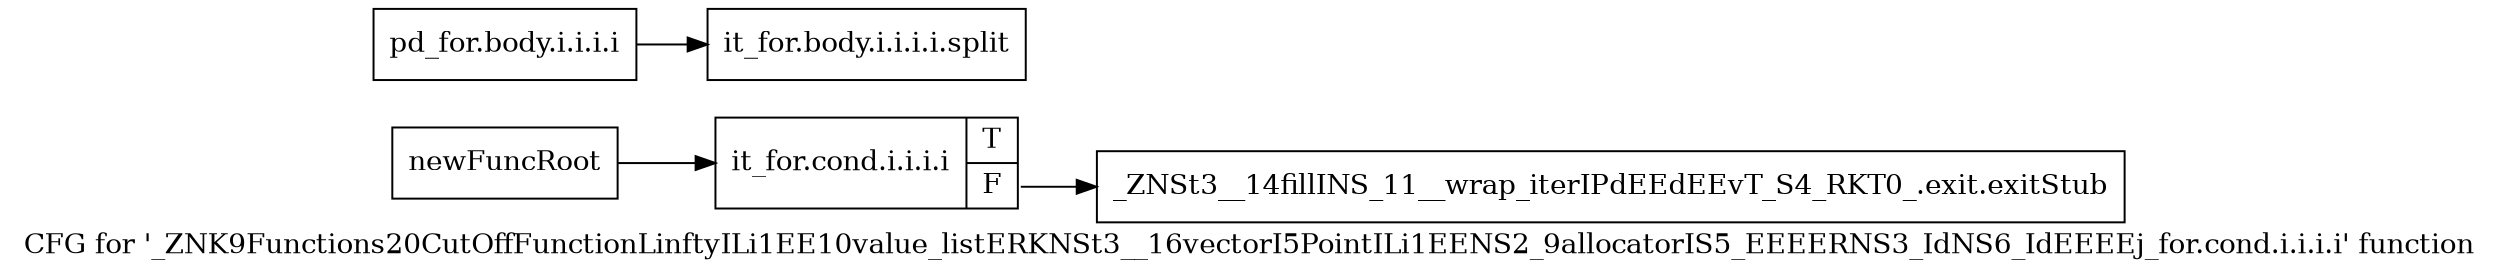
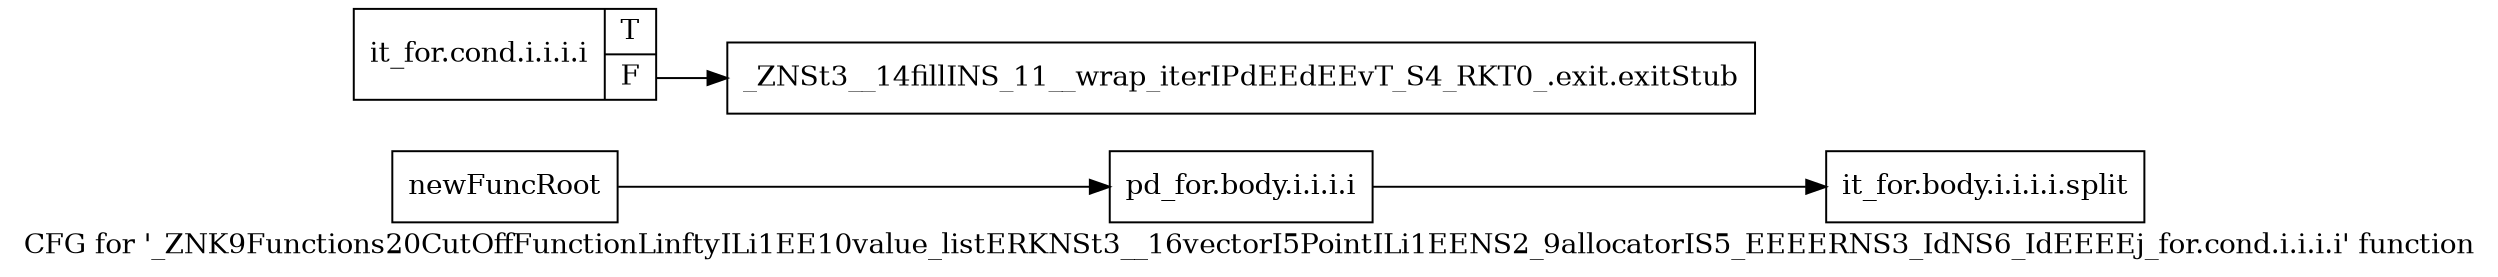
(657, 163) -> (854, 187)
